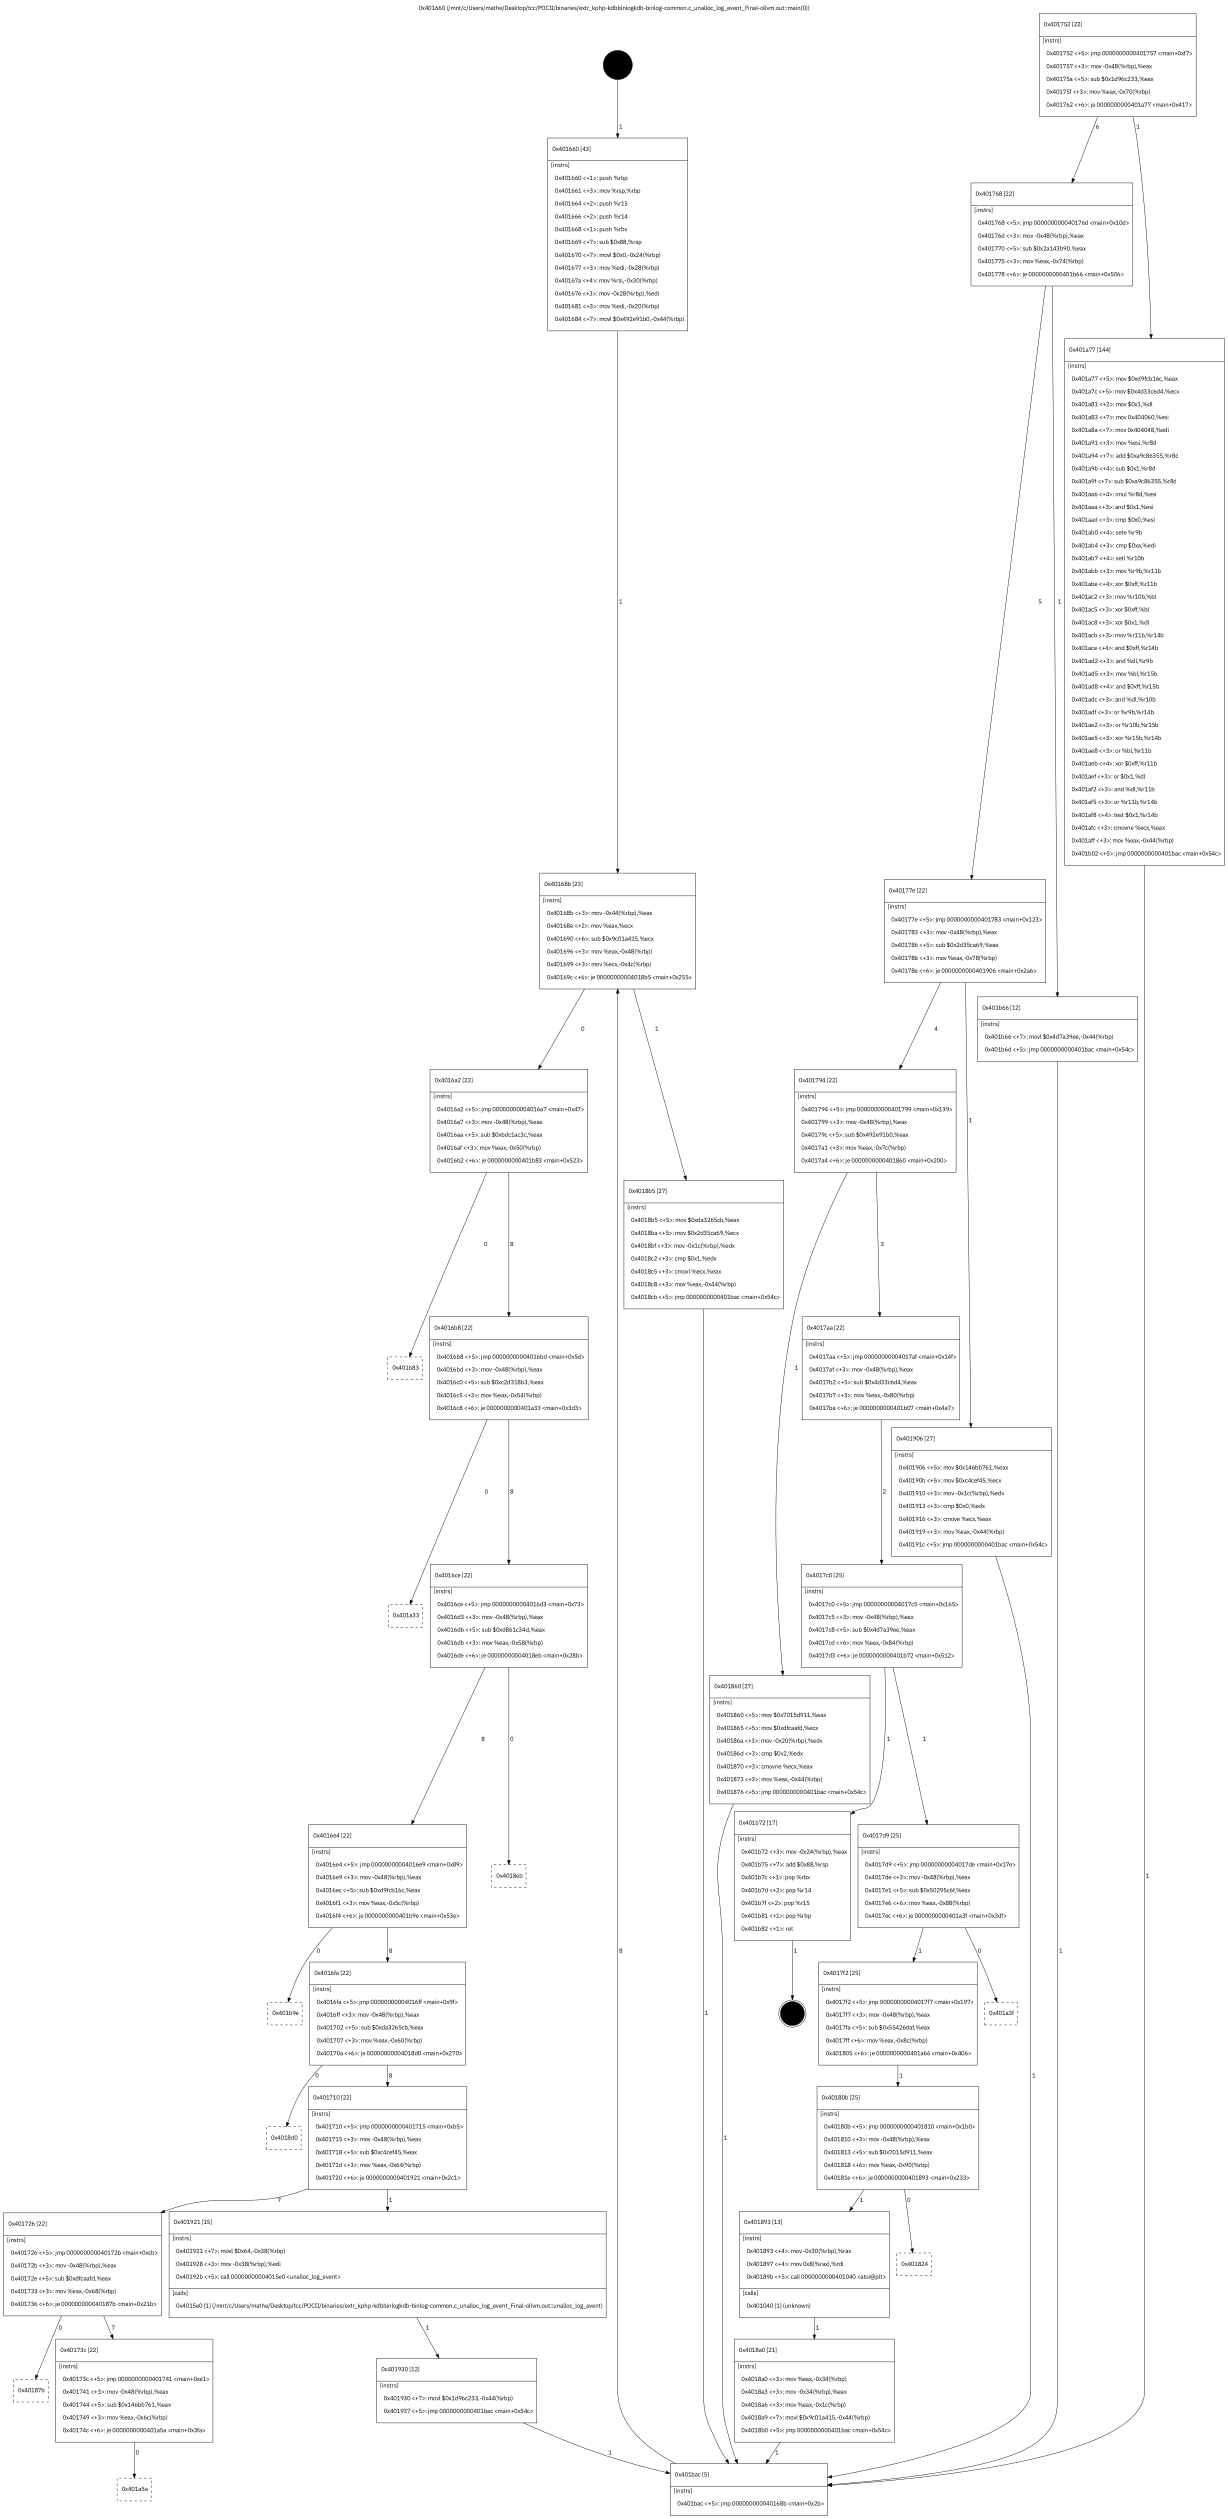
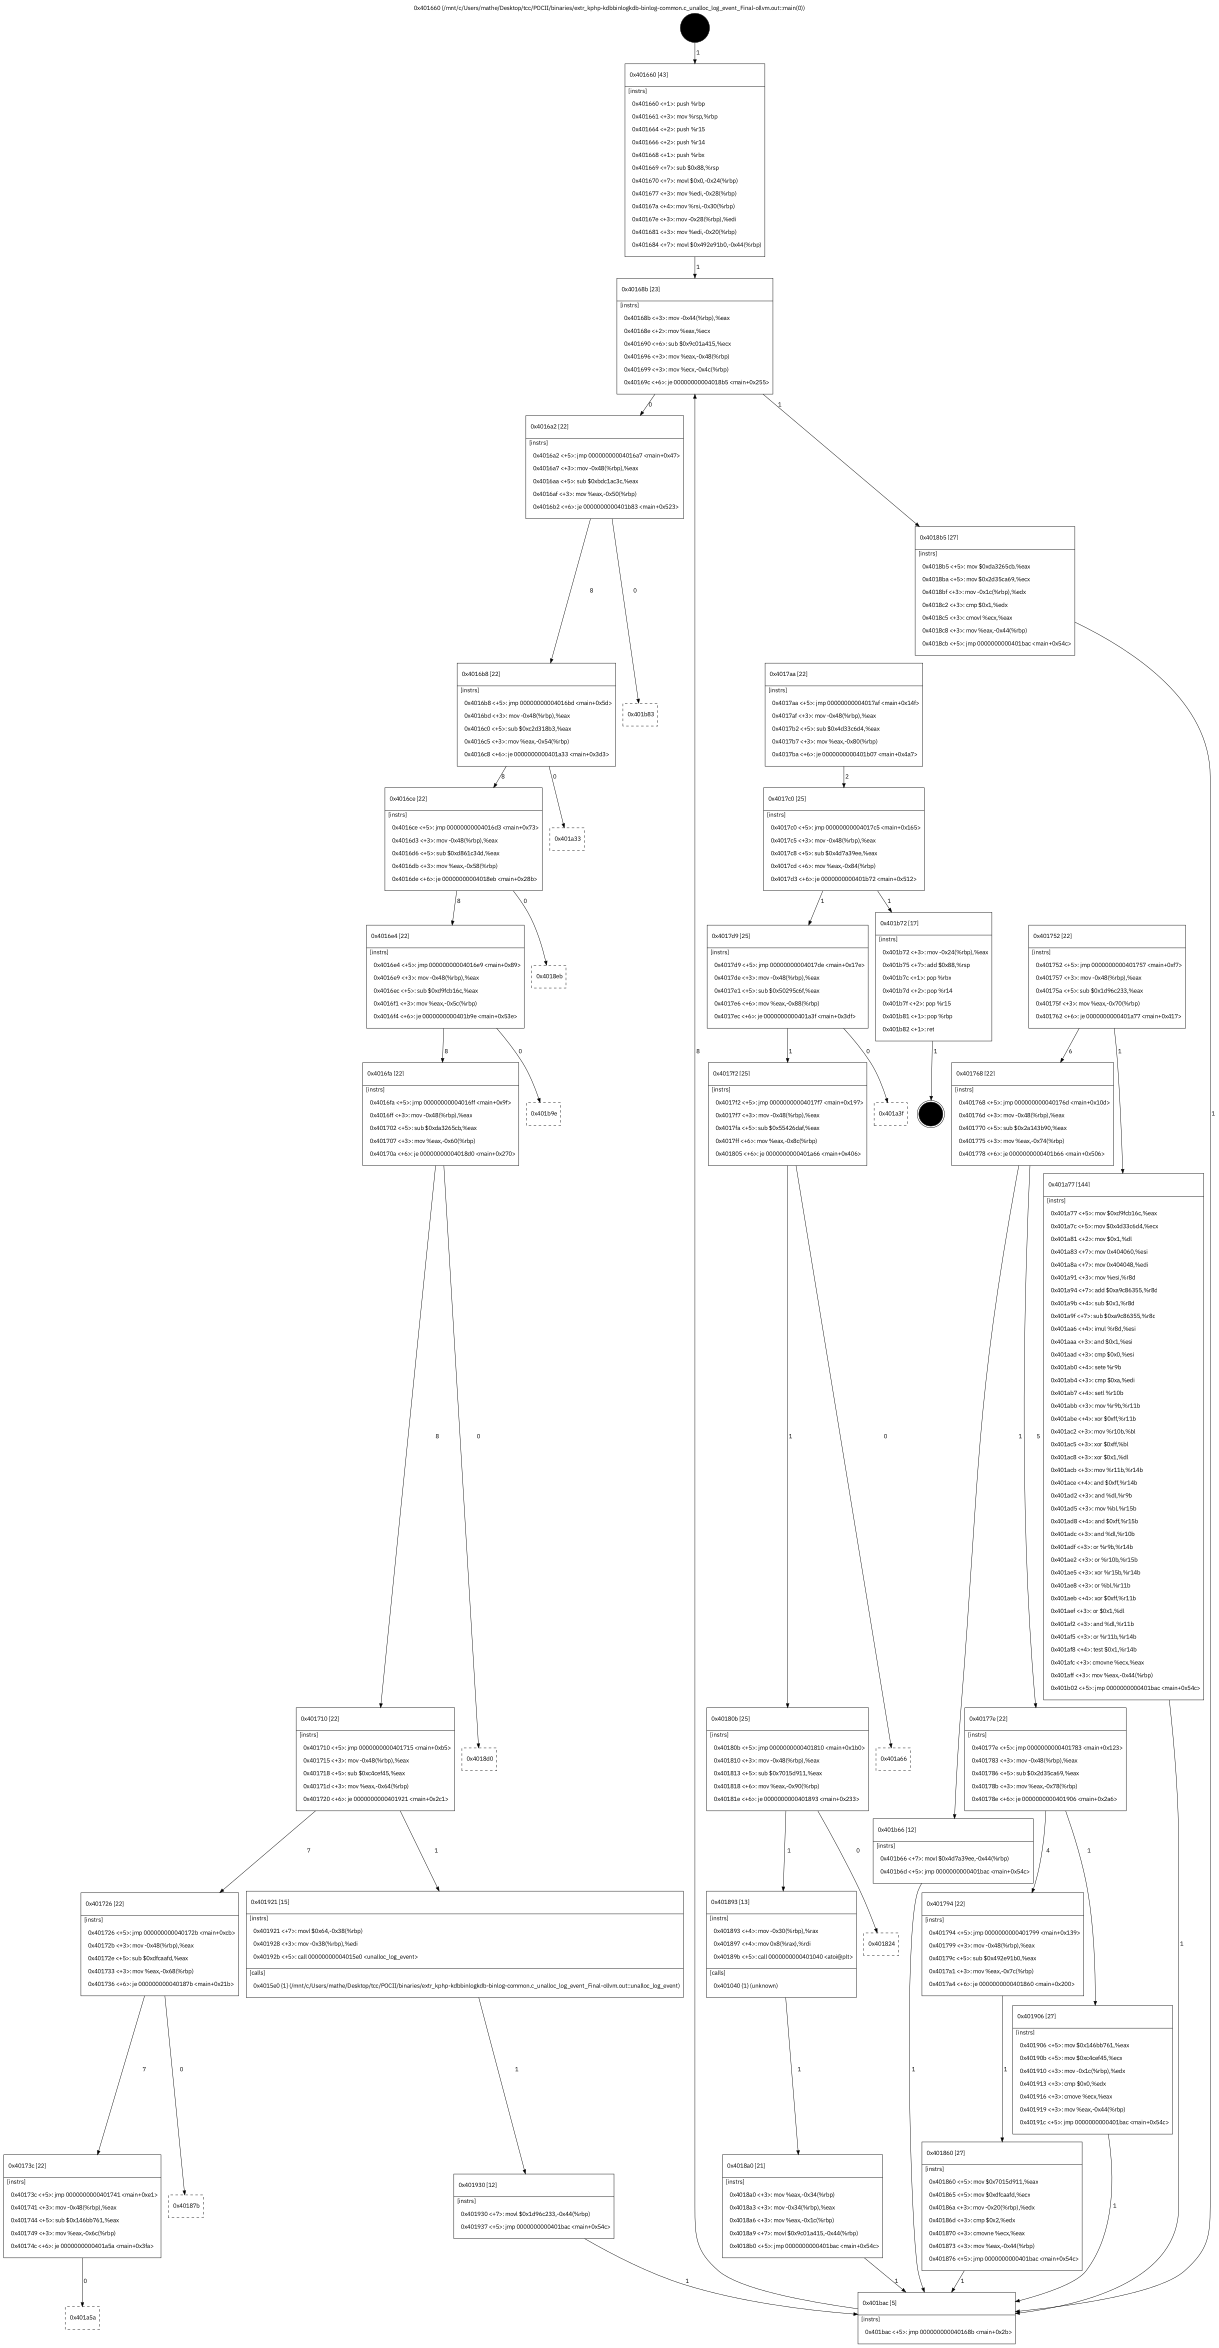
(878, 1243) -> none
none -> (893, 1759)
